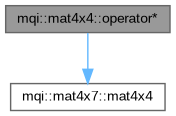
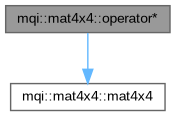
(88, 97) -> (88, 97)
